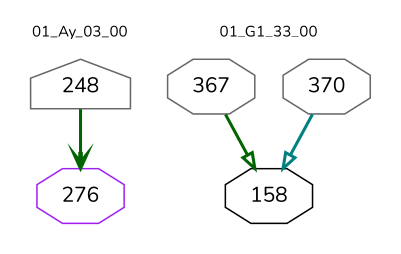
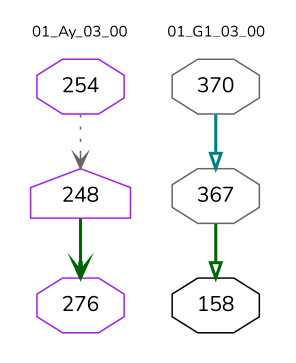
(269, 33) -> (217, 33)
none -> (81, 87)
(81, 87) -> (81, 196)
(301, 135) -> (216, 134)
